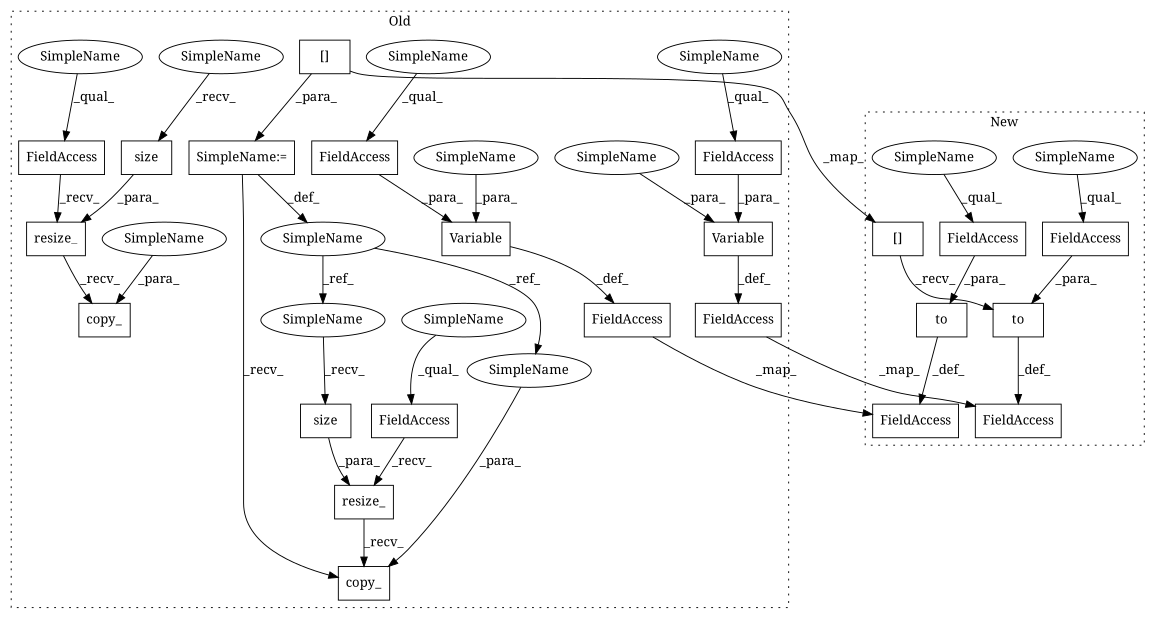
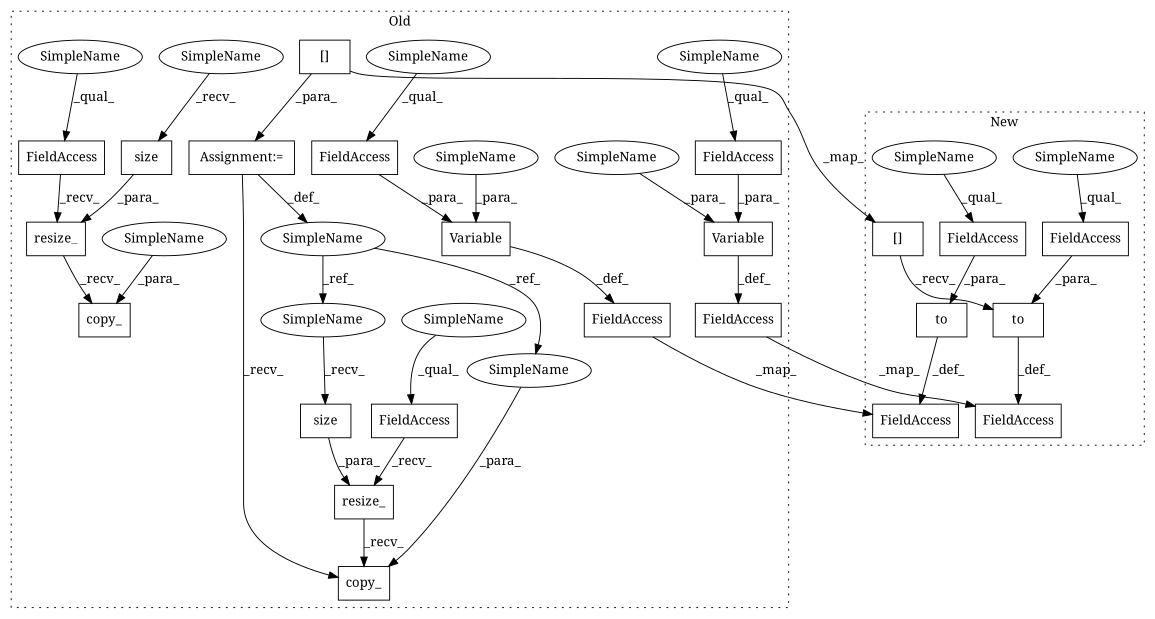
(242, 158) -> (242, 158)
